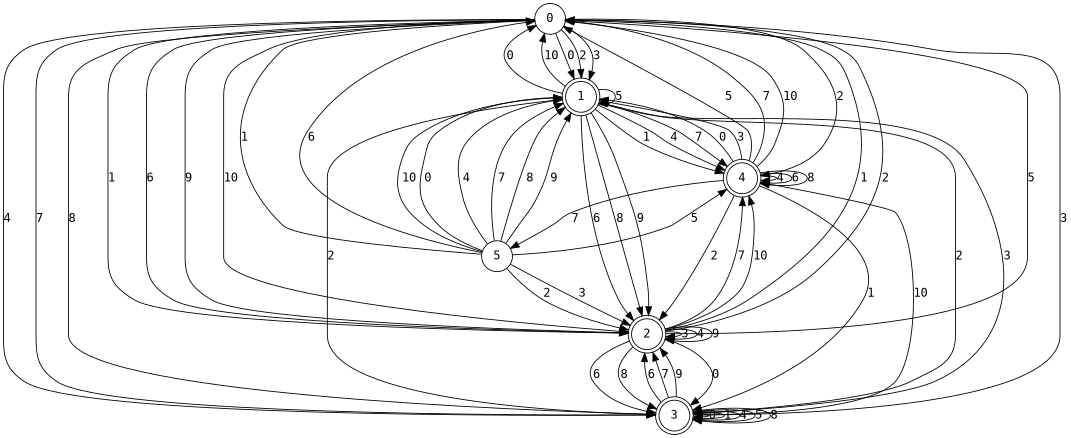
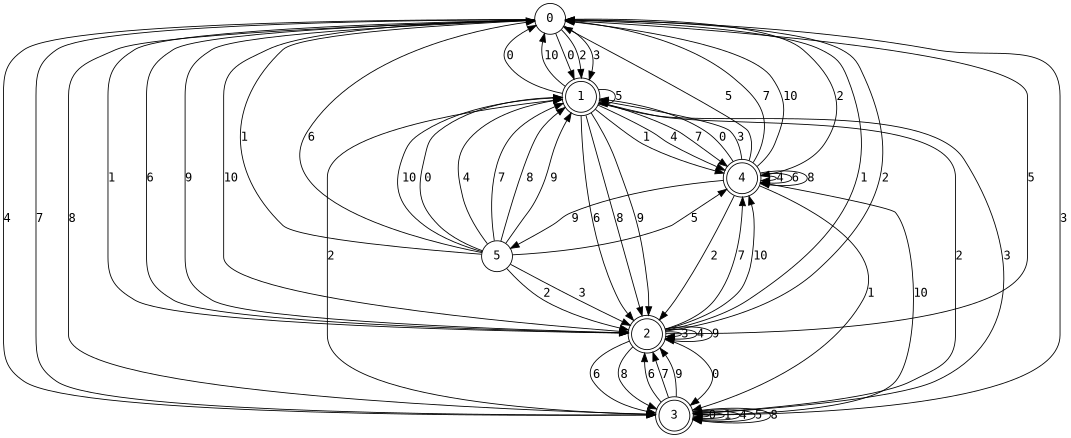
(575, 219) -> (575, 219)
